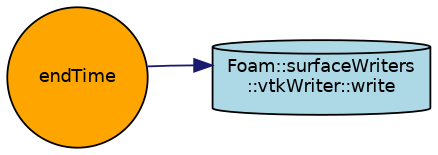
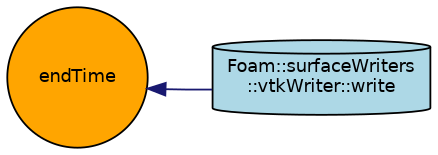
(171, 66) -> (189, 90)
